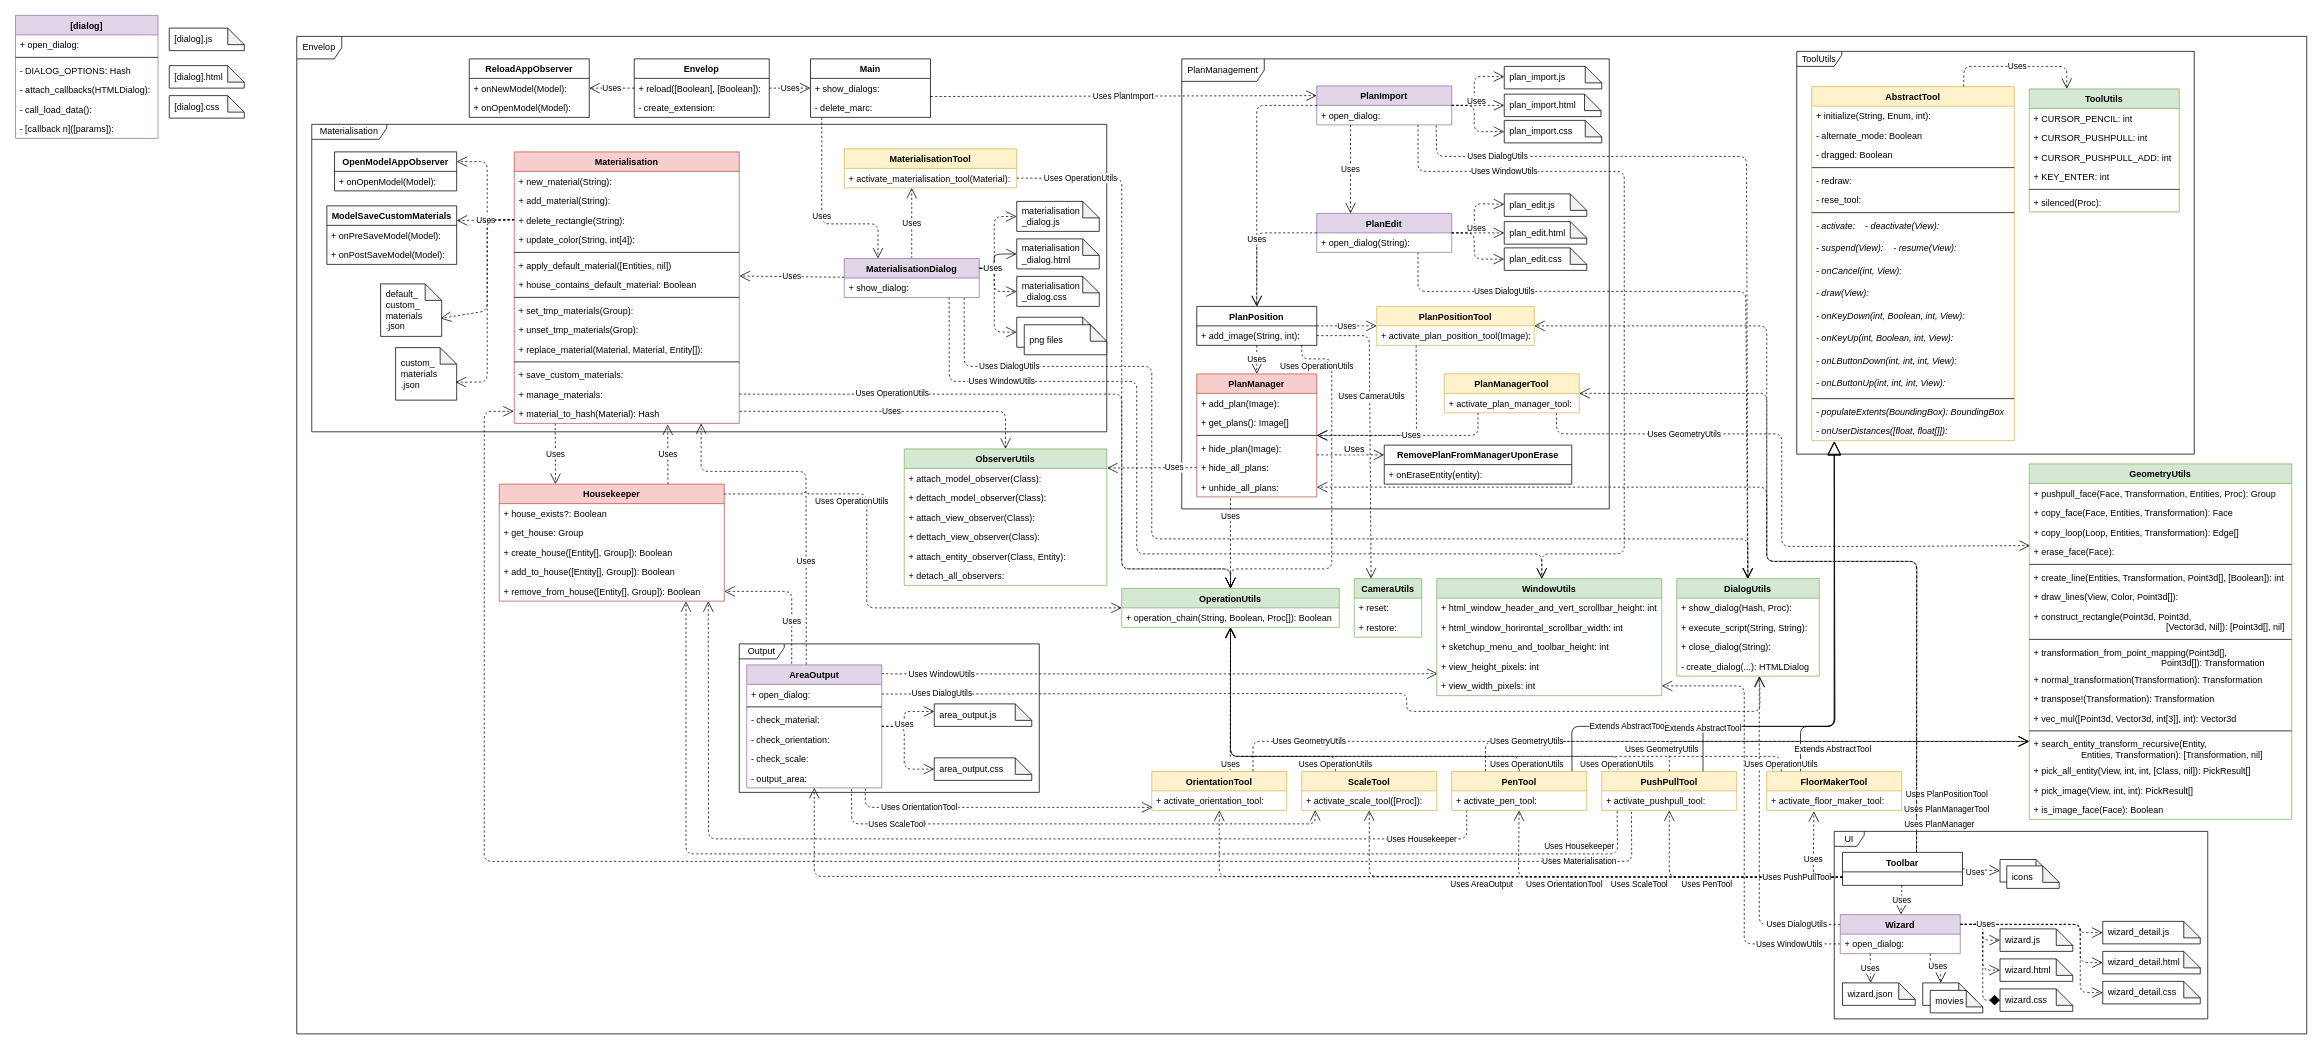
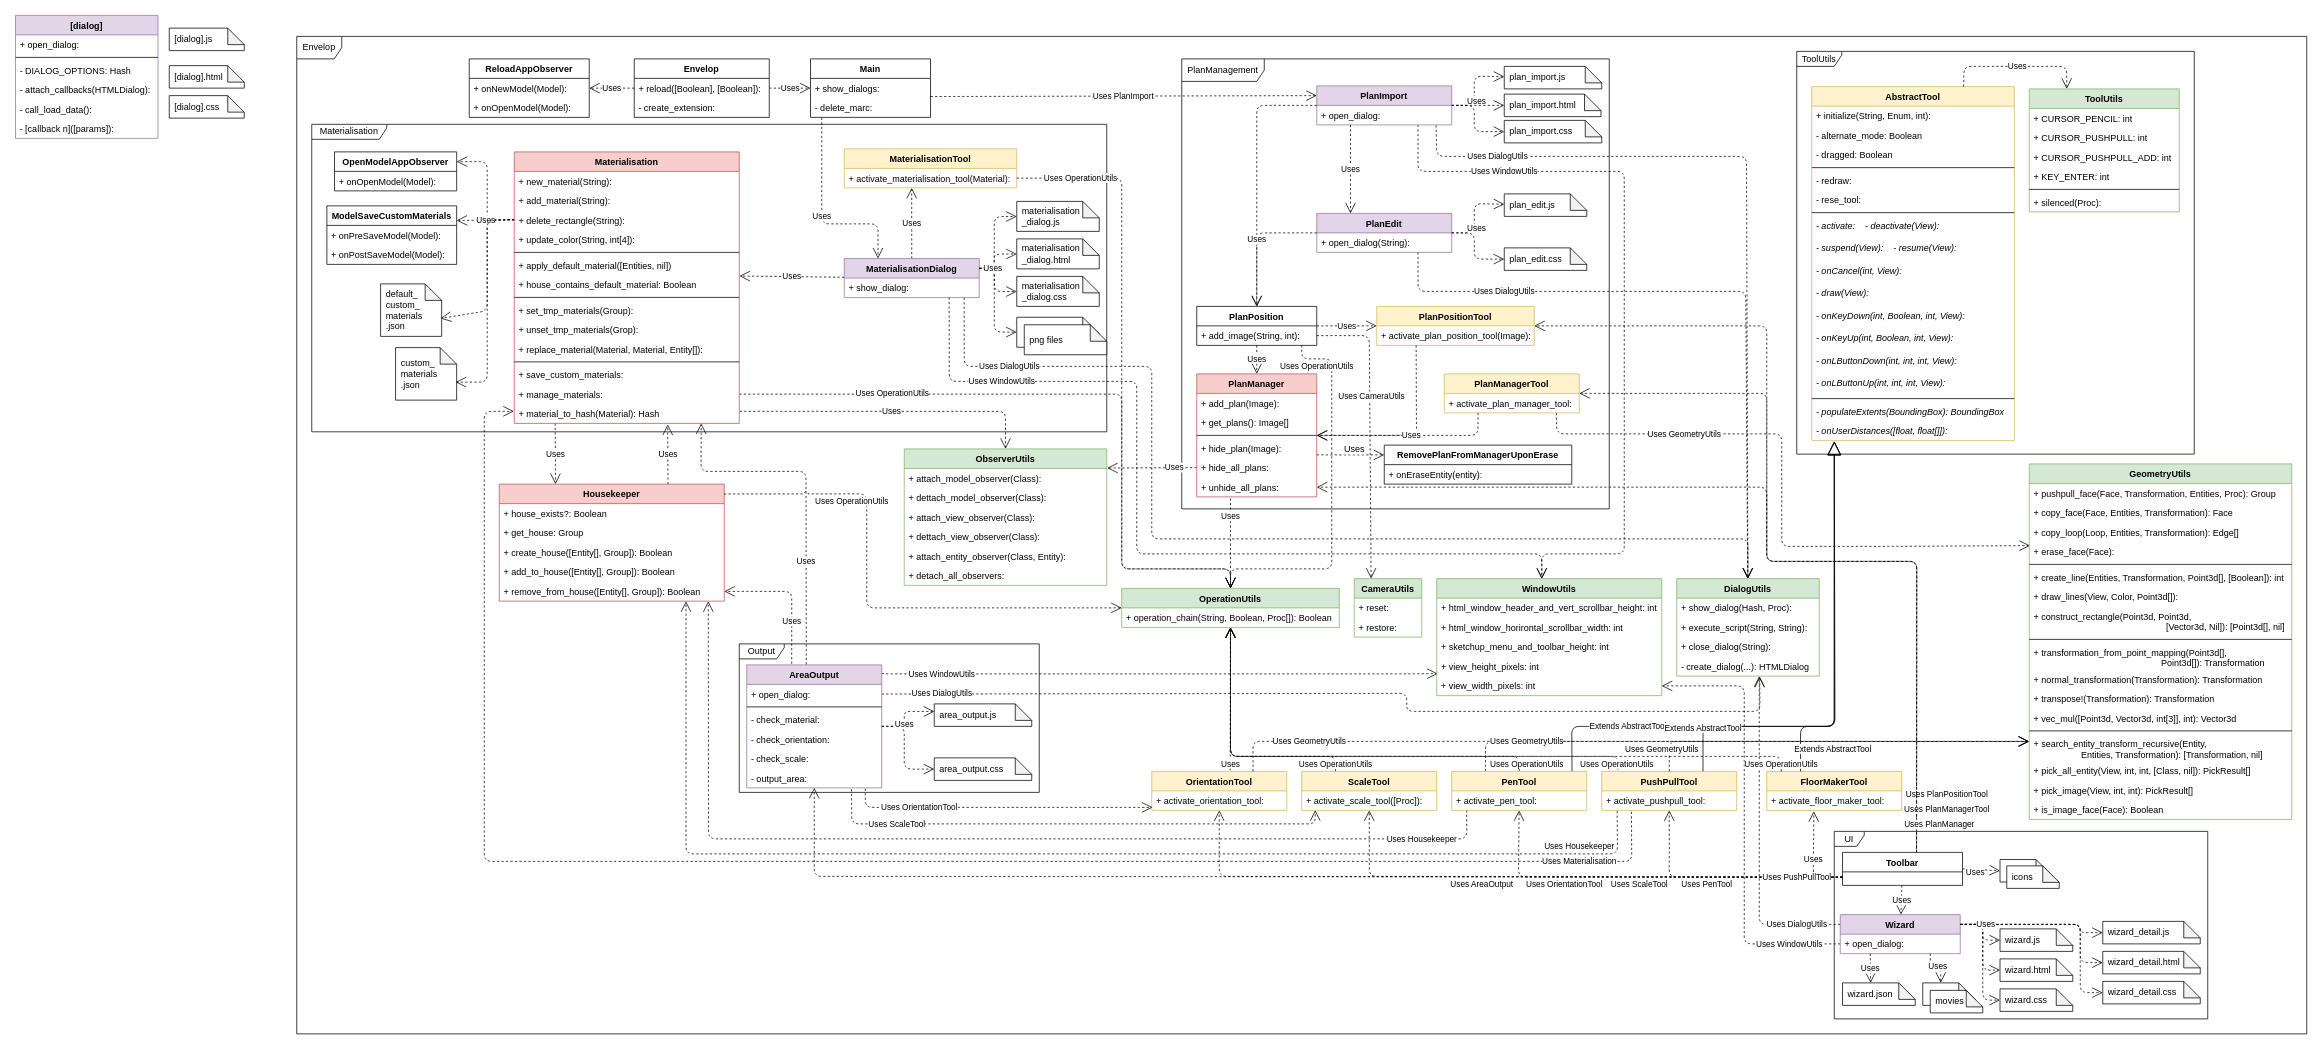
(1487, 233) -> none
(1545, 233) -> none
(1006, 254) -> (1006, 254)
(1985, 1000) -> (1991, 1000)
